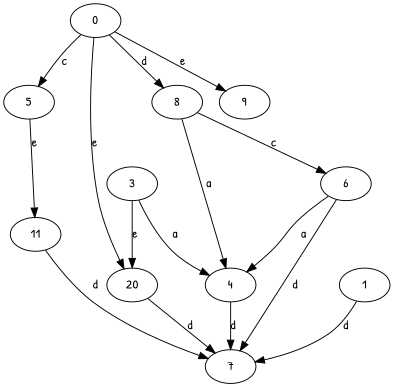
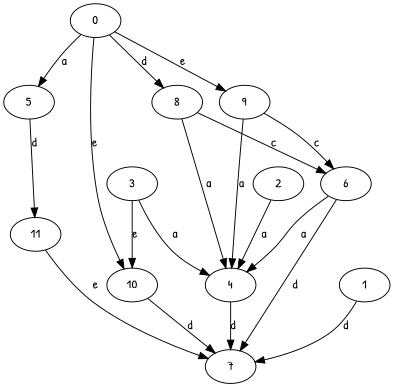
(65, 61) -> (65, 61)
none -> (298, 135)
(35, 143) -> (35, 143)
none -> (278, 184)
none -> (237, 189)
(96, 285) -> (96, 285)
(132, 285) -> (132, 285)
